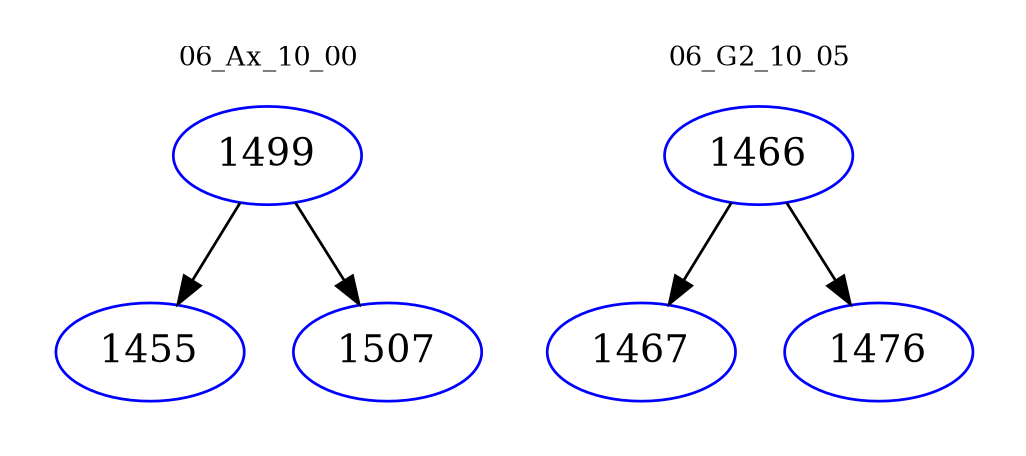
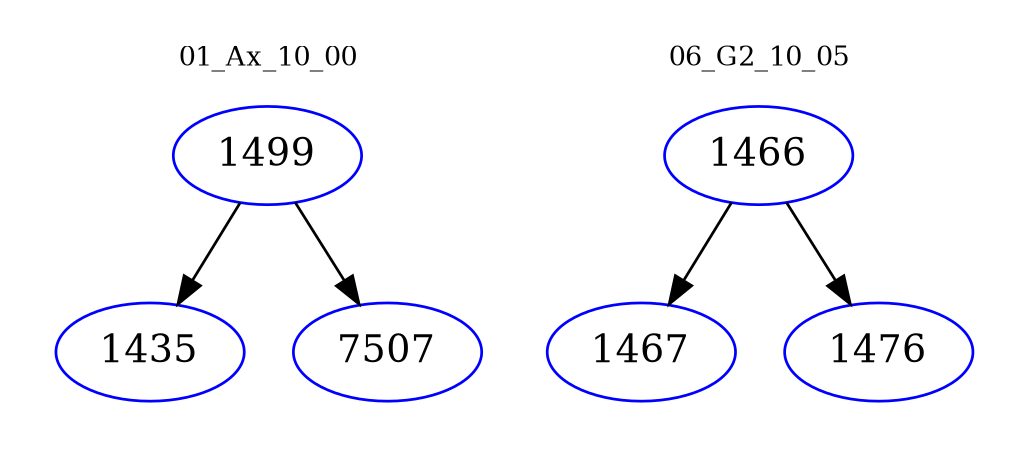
(269, 59) -> (269, 59)
(150, 352) -> (150, 352)
(388, 352) -> (388, 352)
